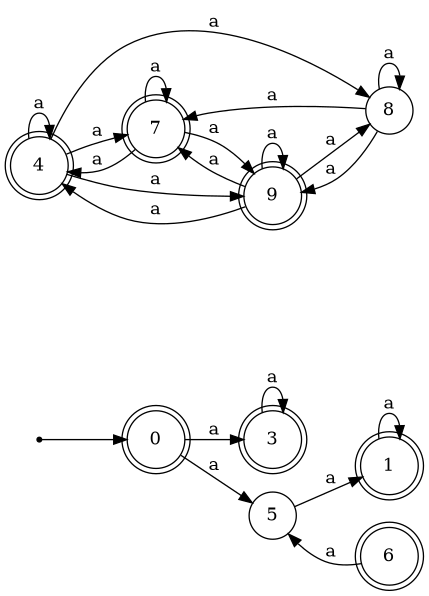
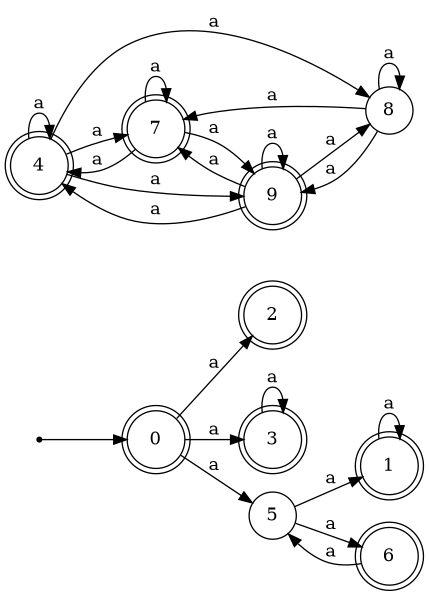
none -> (273, 315)
none -> (322, 533)
